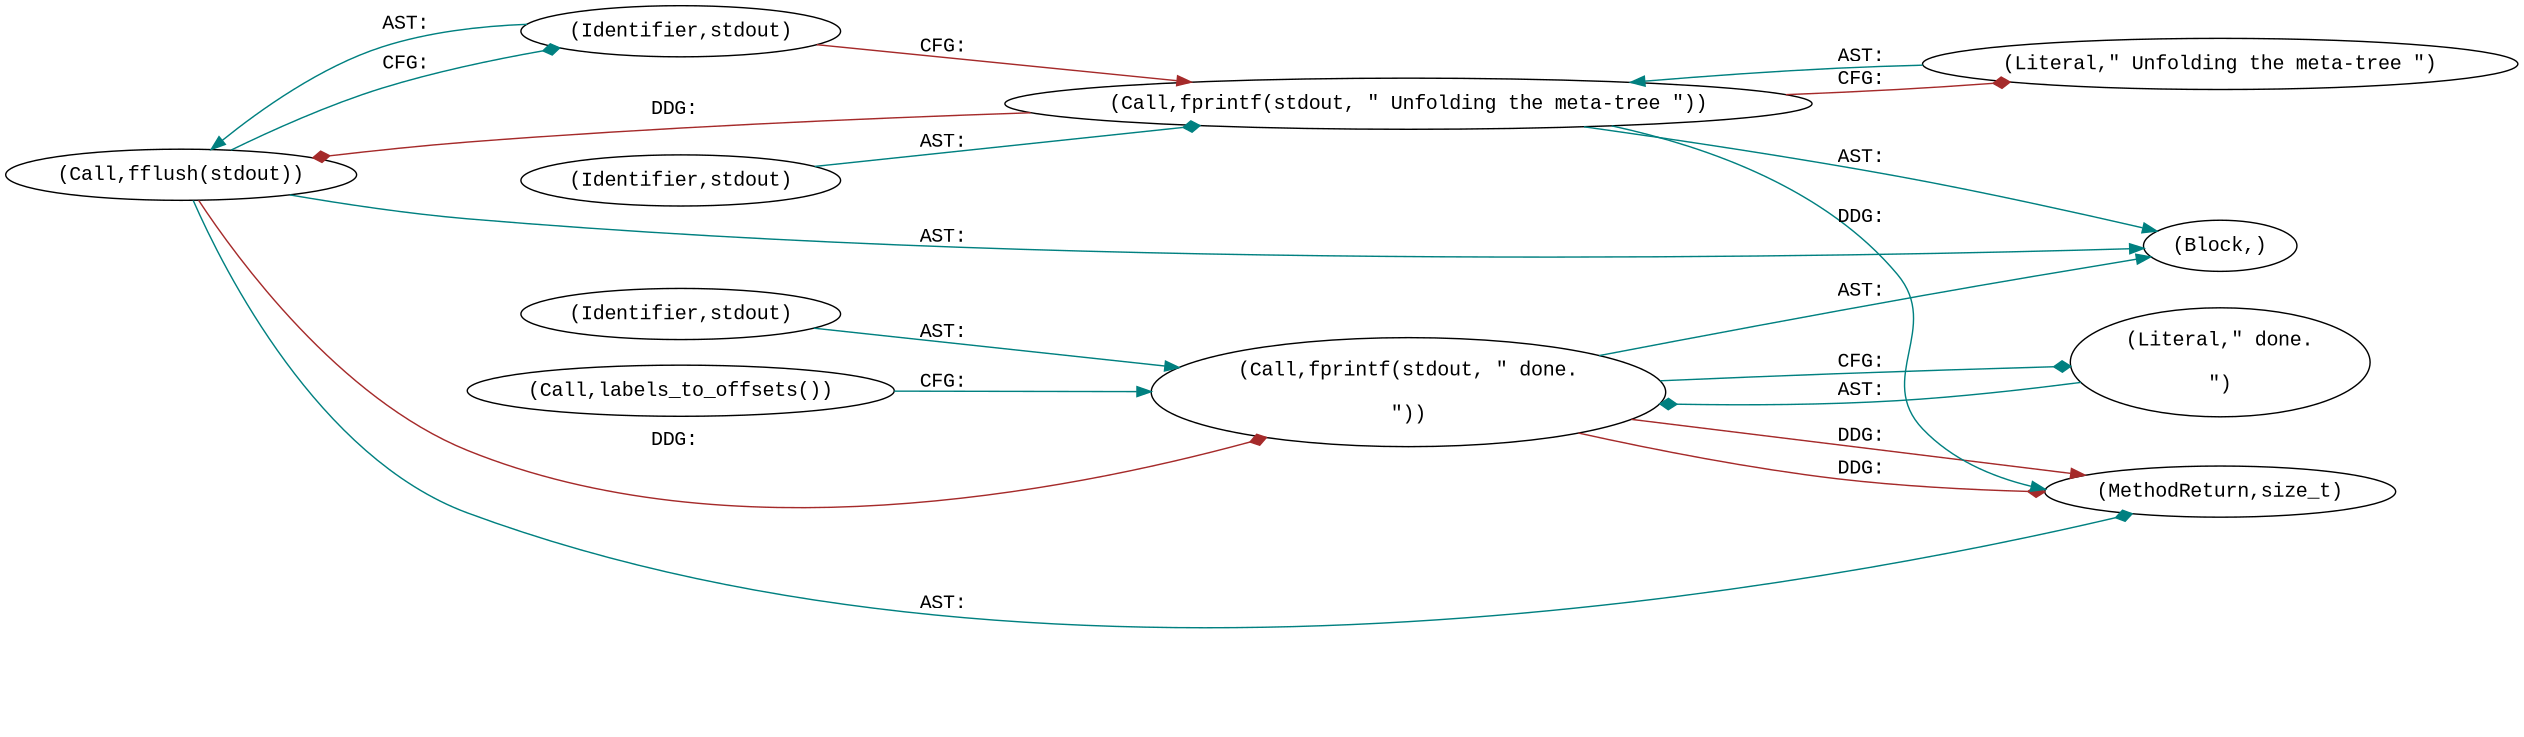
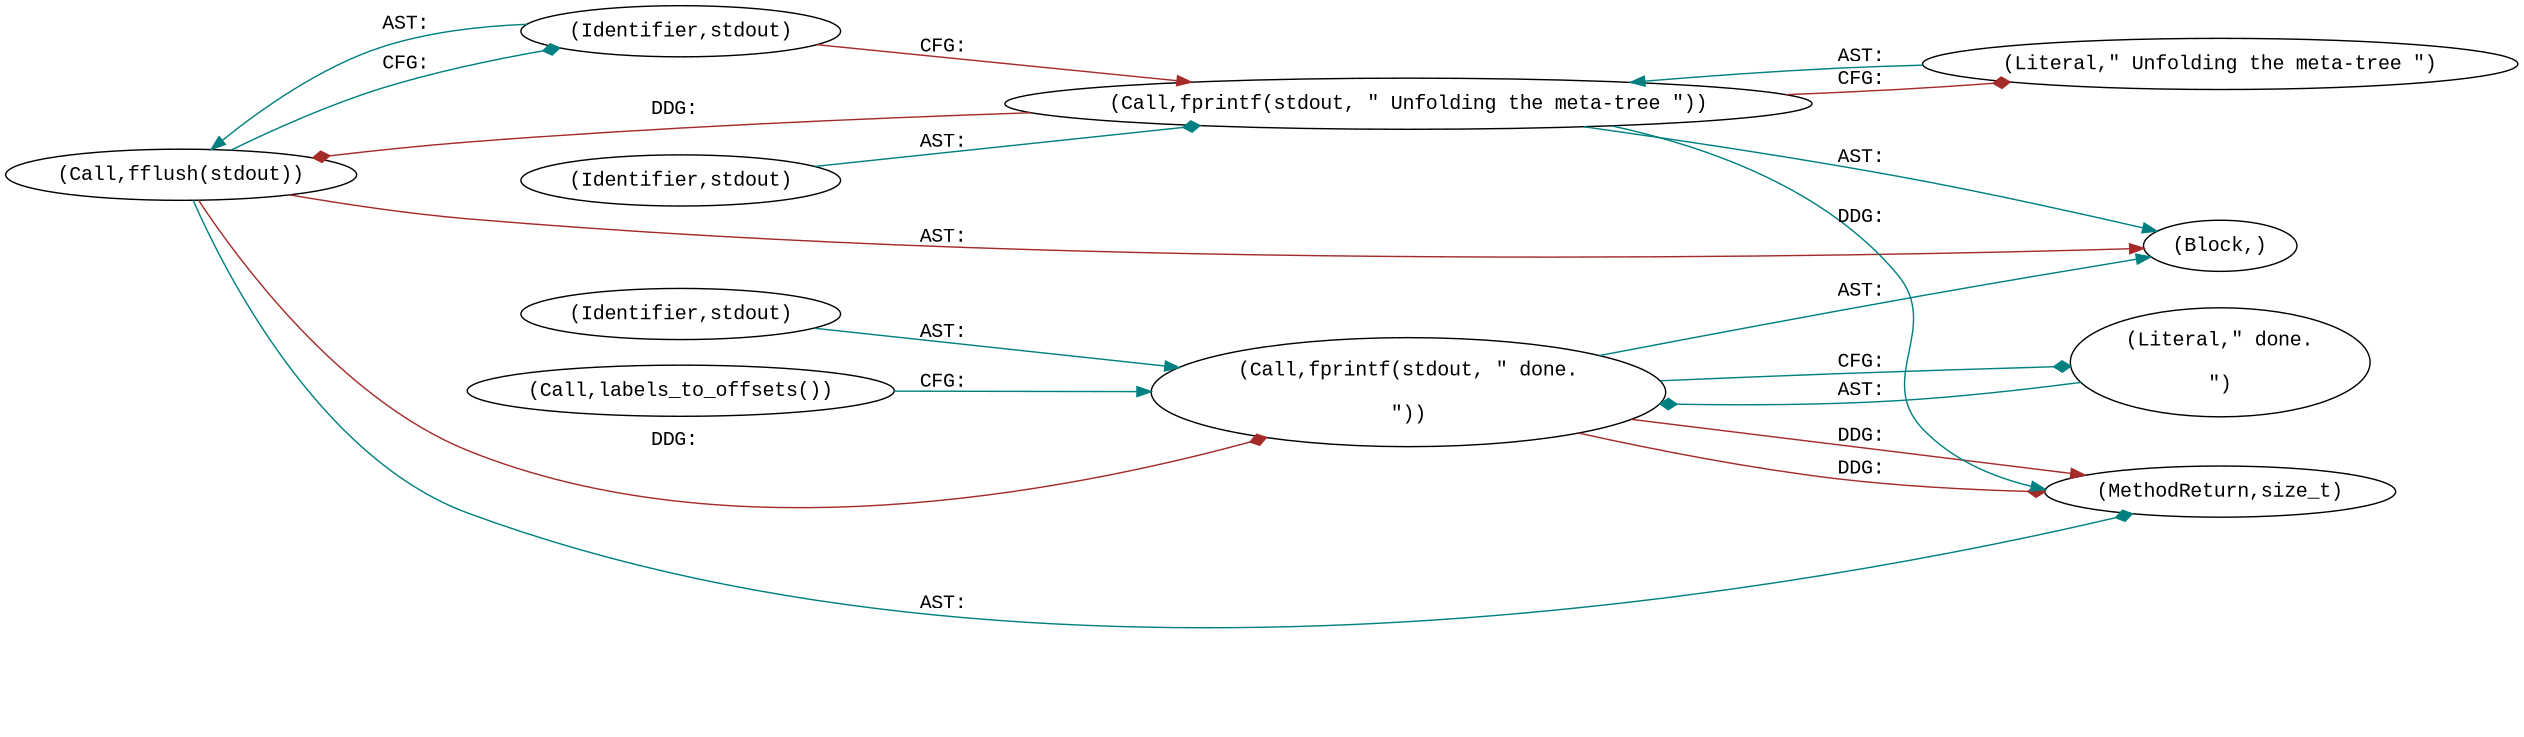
(1208, 254) -> (1208, 254)
